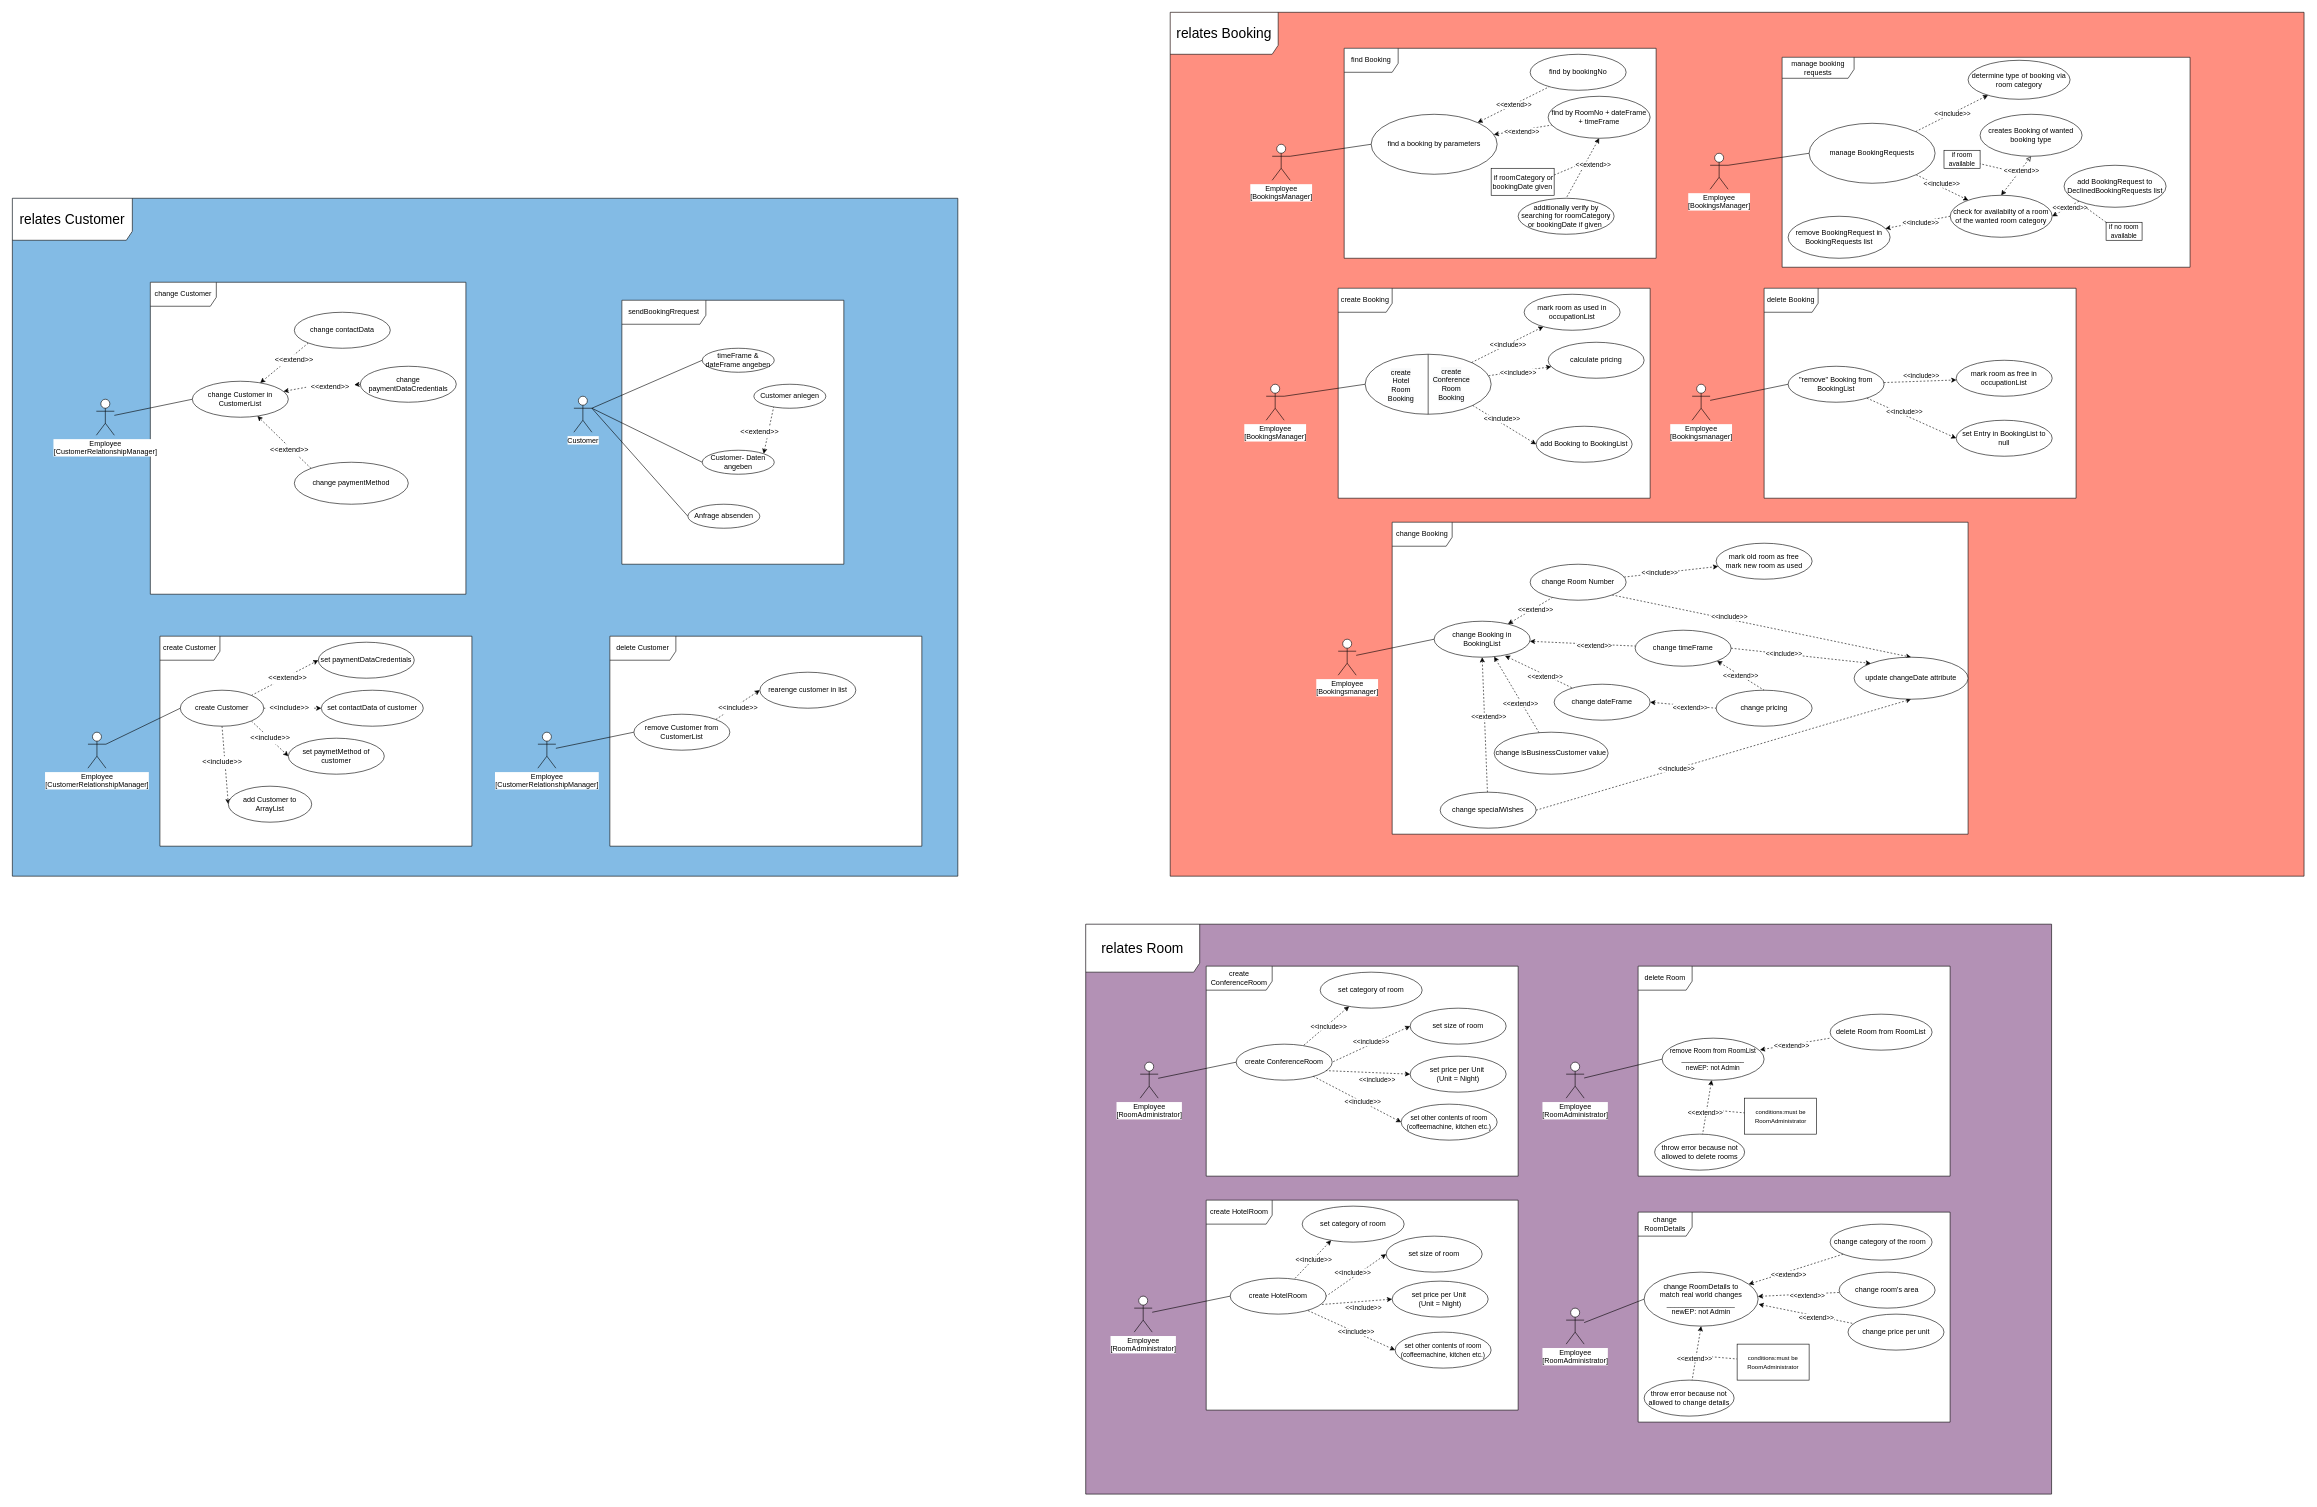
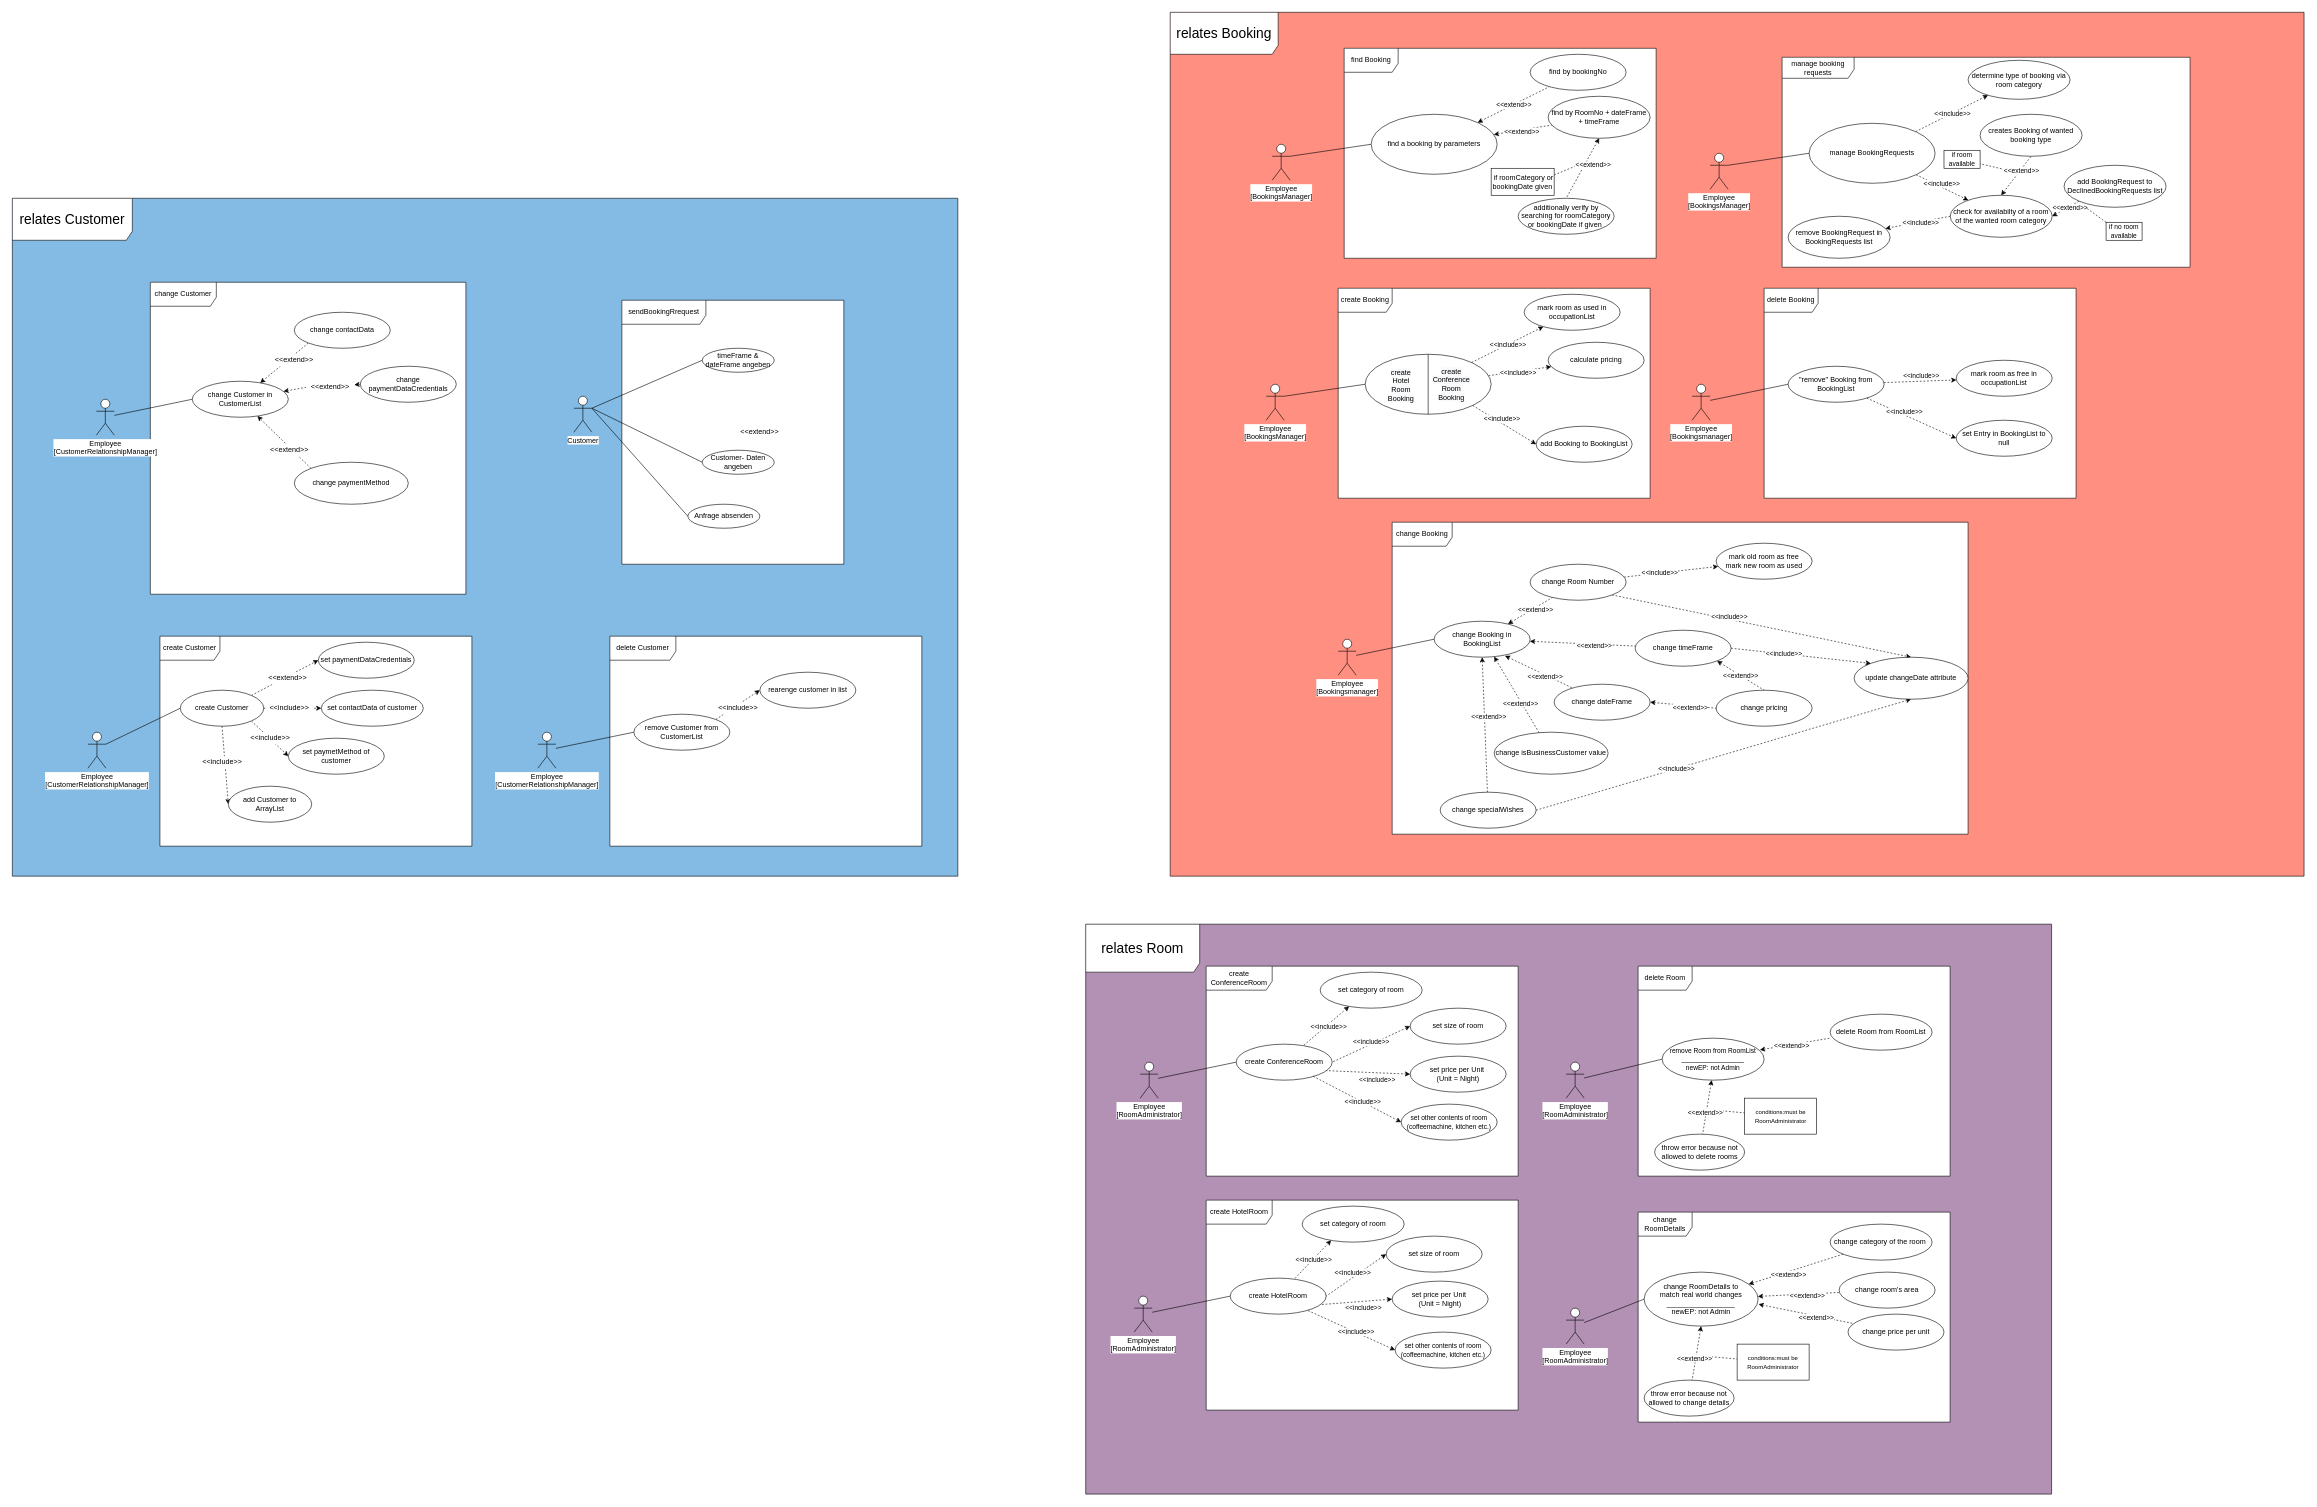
(2028, 161) -> (2029, 159)
(790, 396) -> none
(772, 415) -> none
